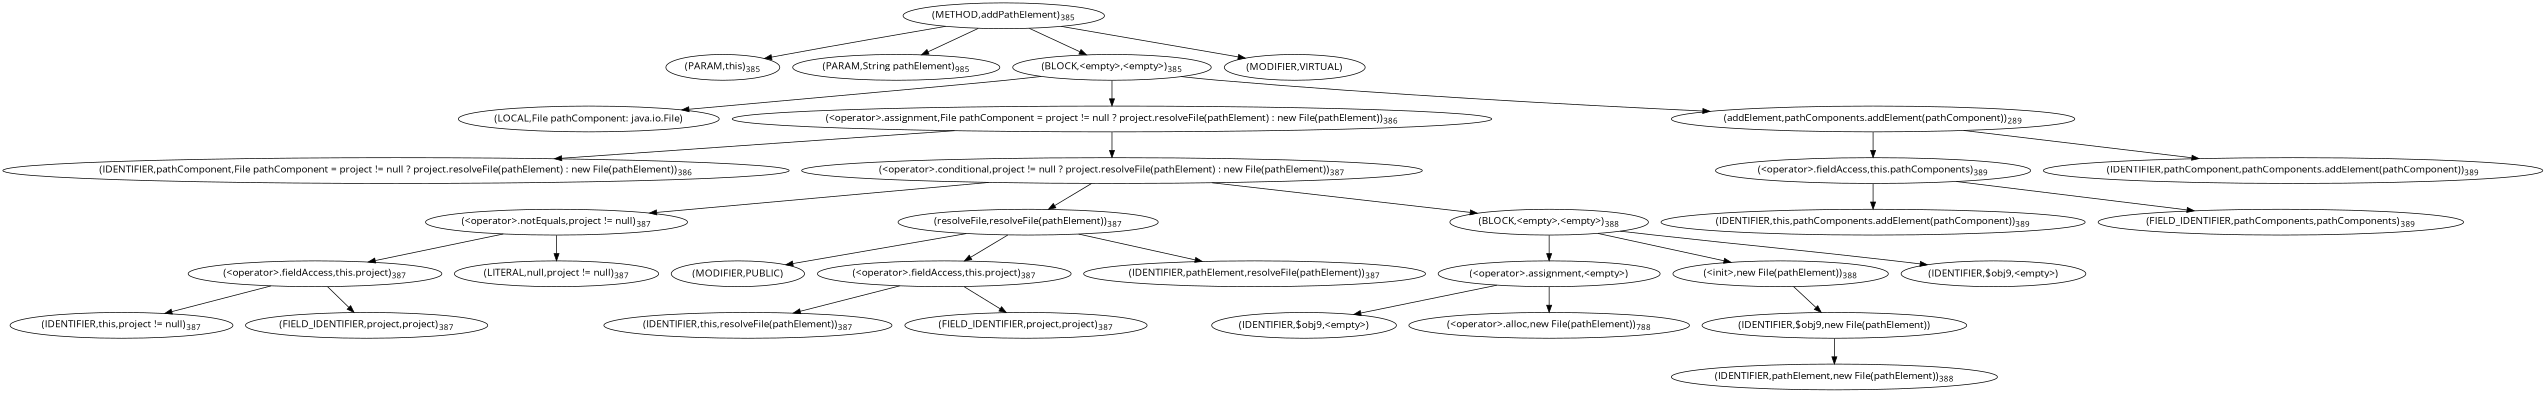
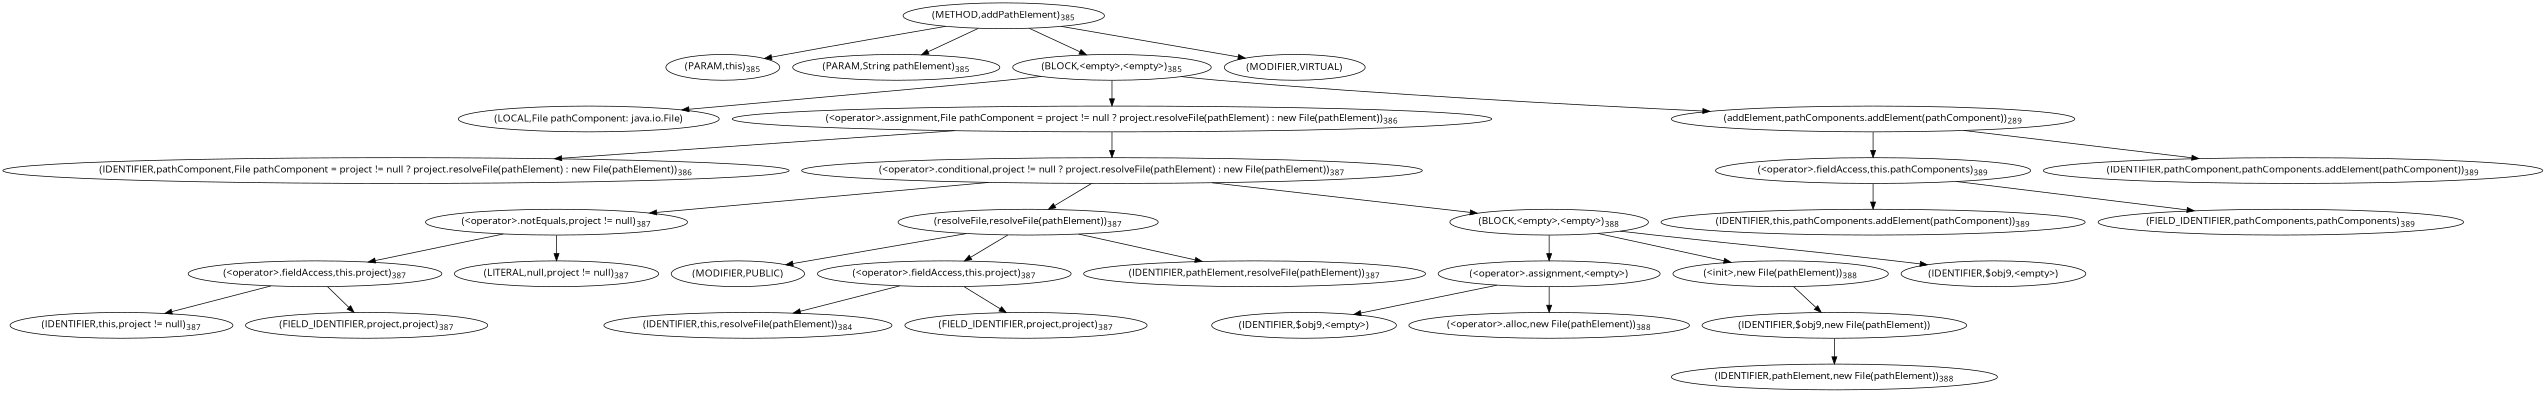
(963, 66) -> (963, 66)
(845, 324) -> (845, 324)
(1644, 324) -> (1644, 324)
